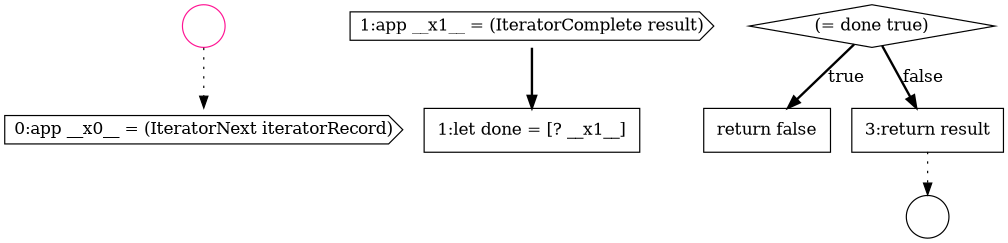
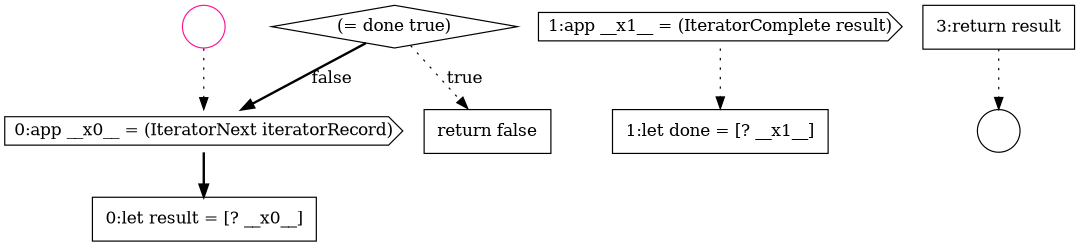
(896, 71) -> (309, 73)
(532, 72) -> (720, 73)
(825, 72) -> (435, 73)
none -> (204, 219)
